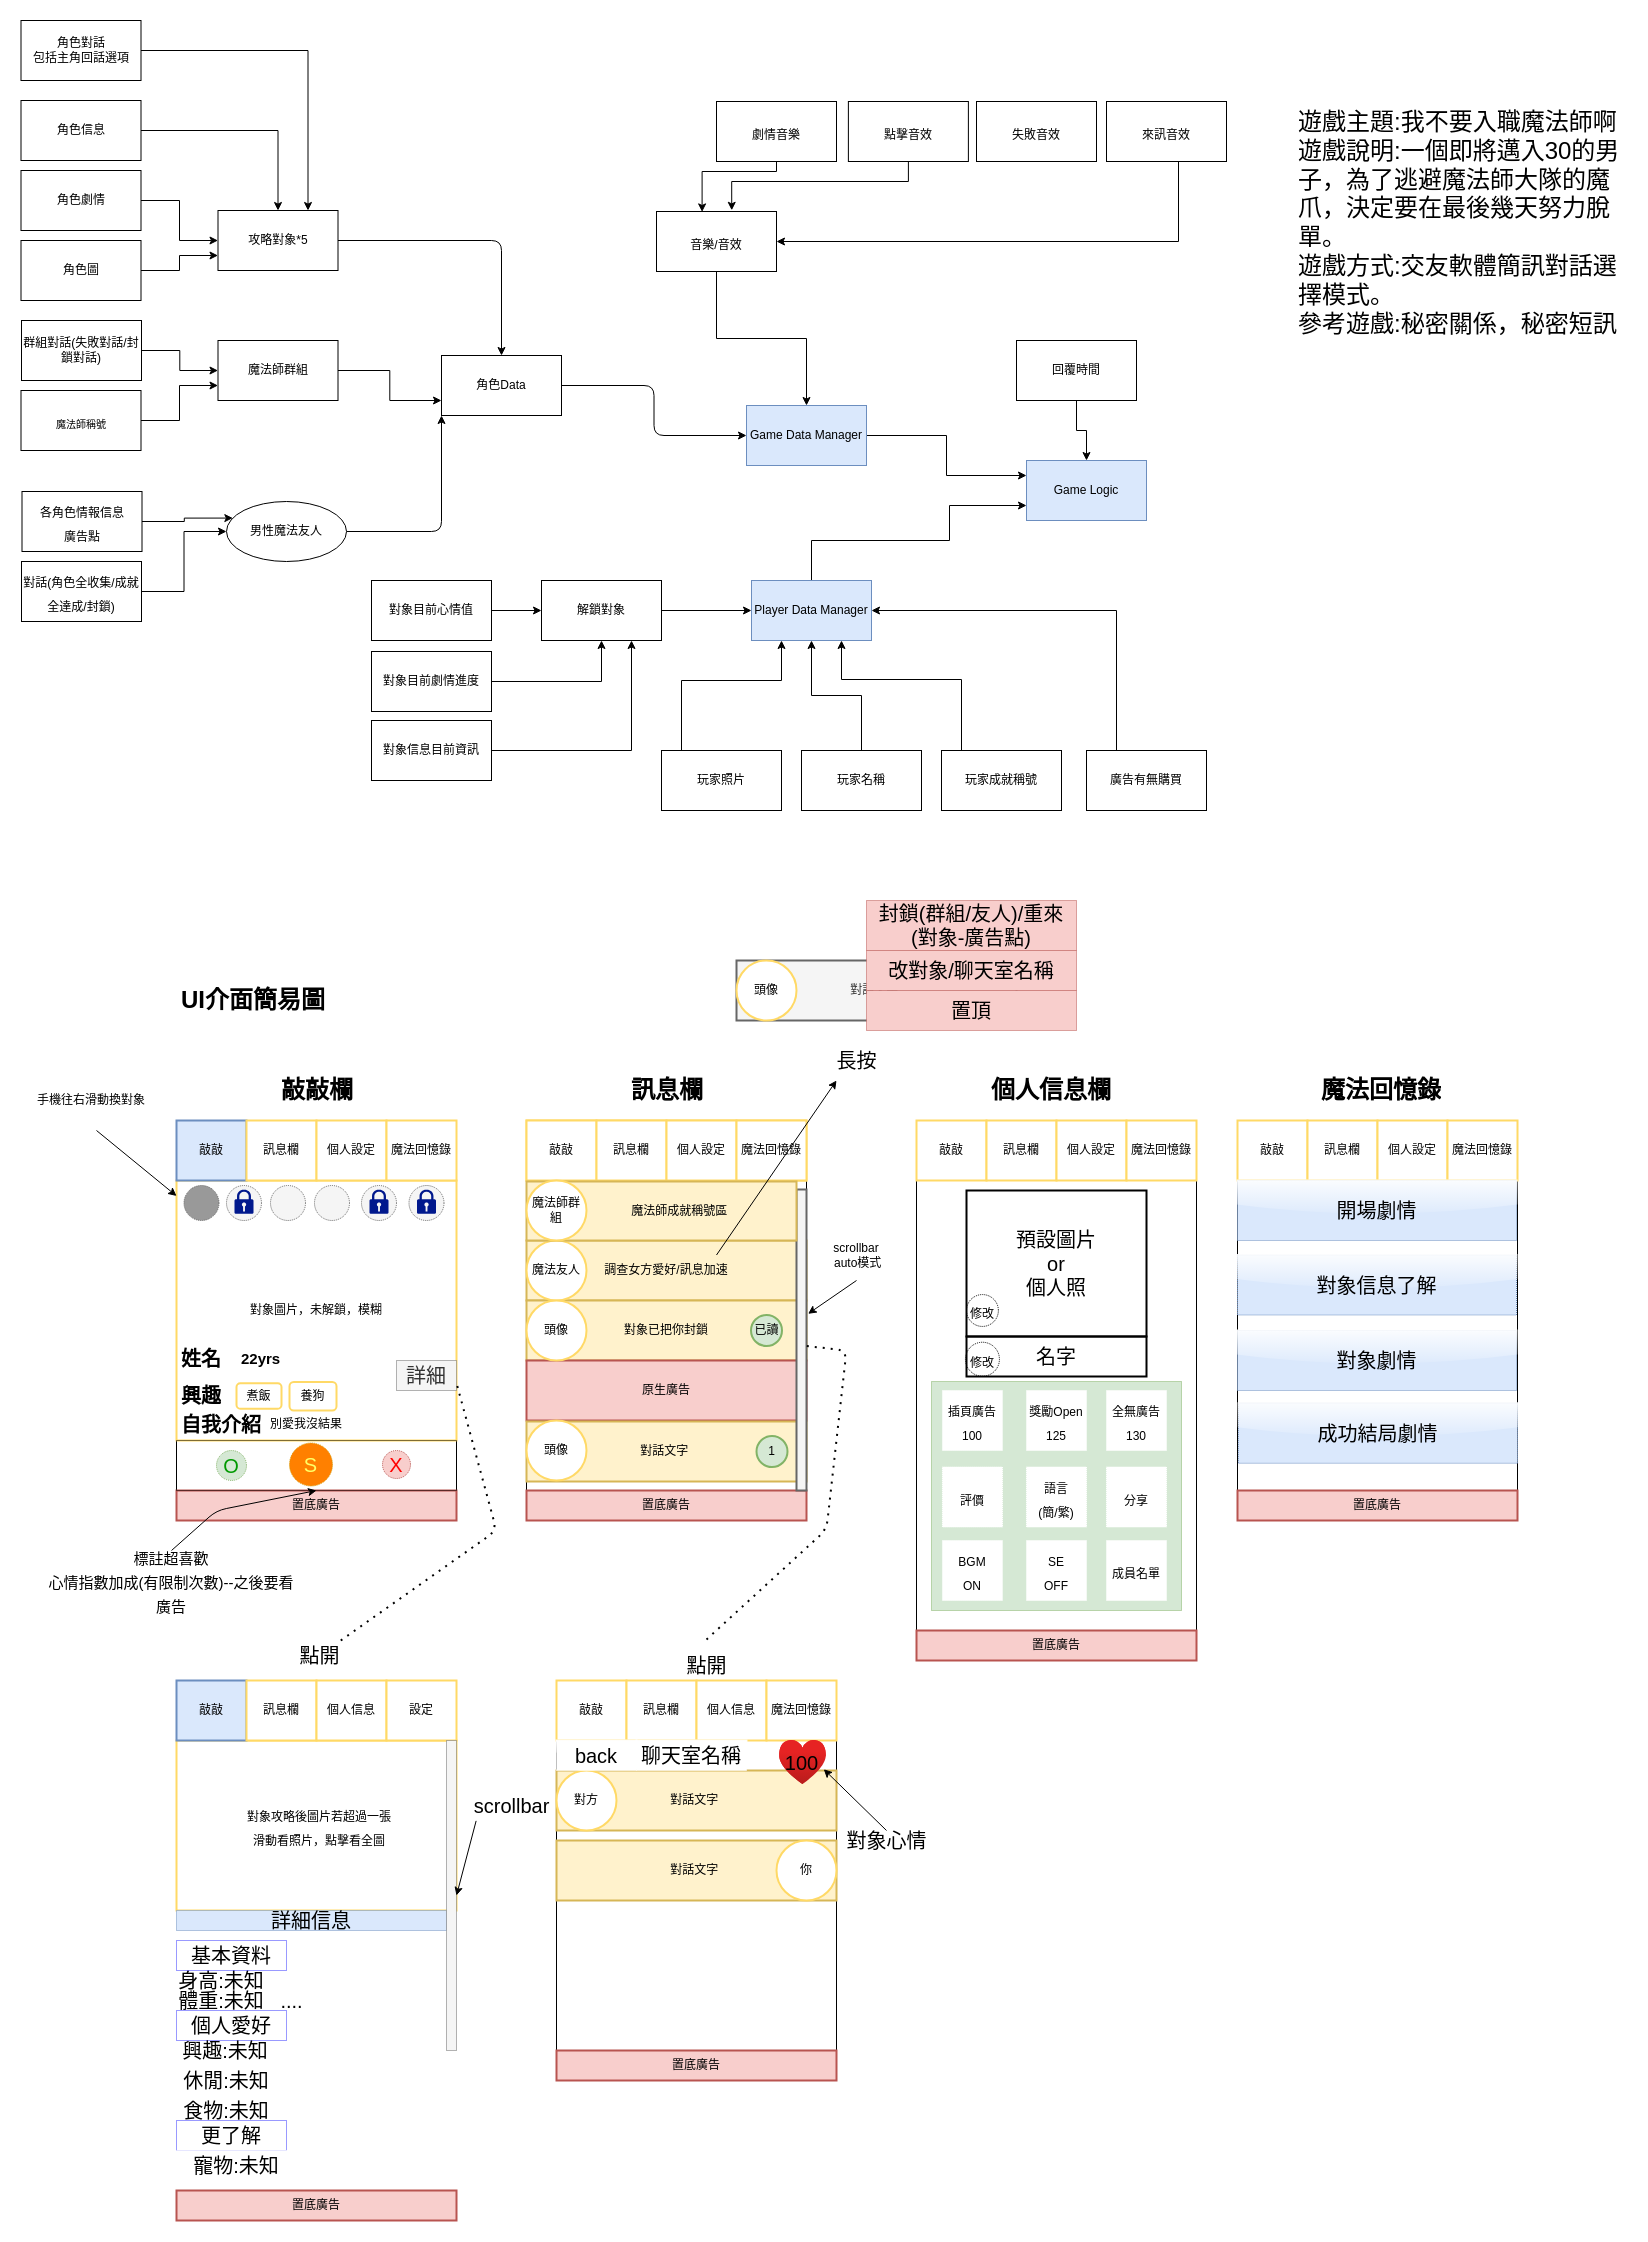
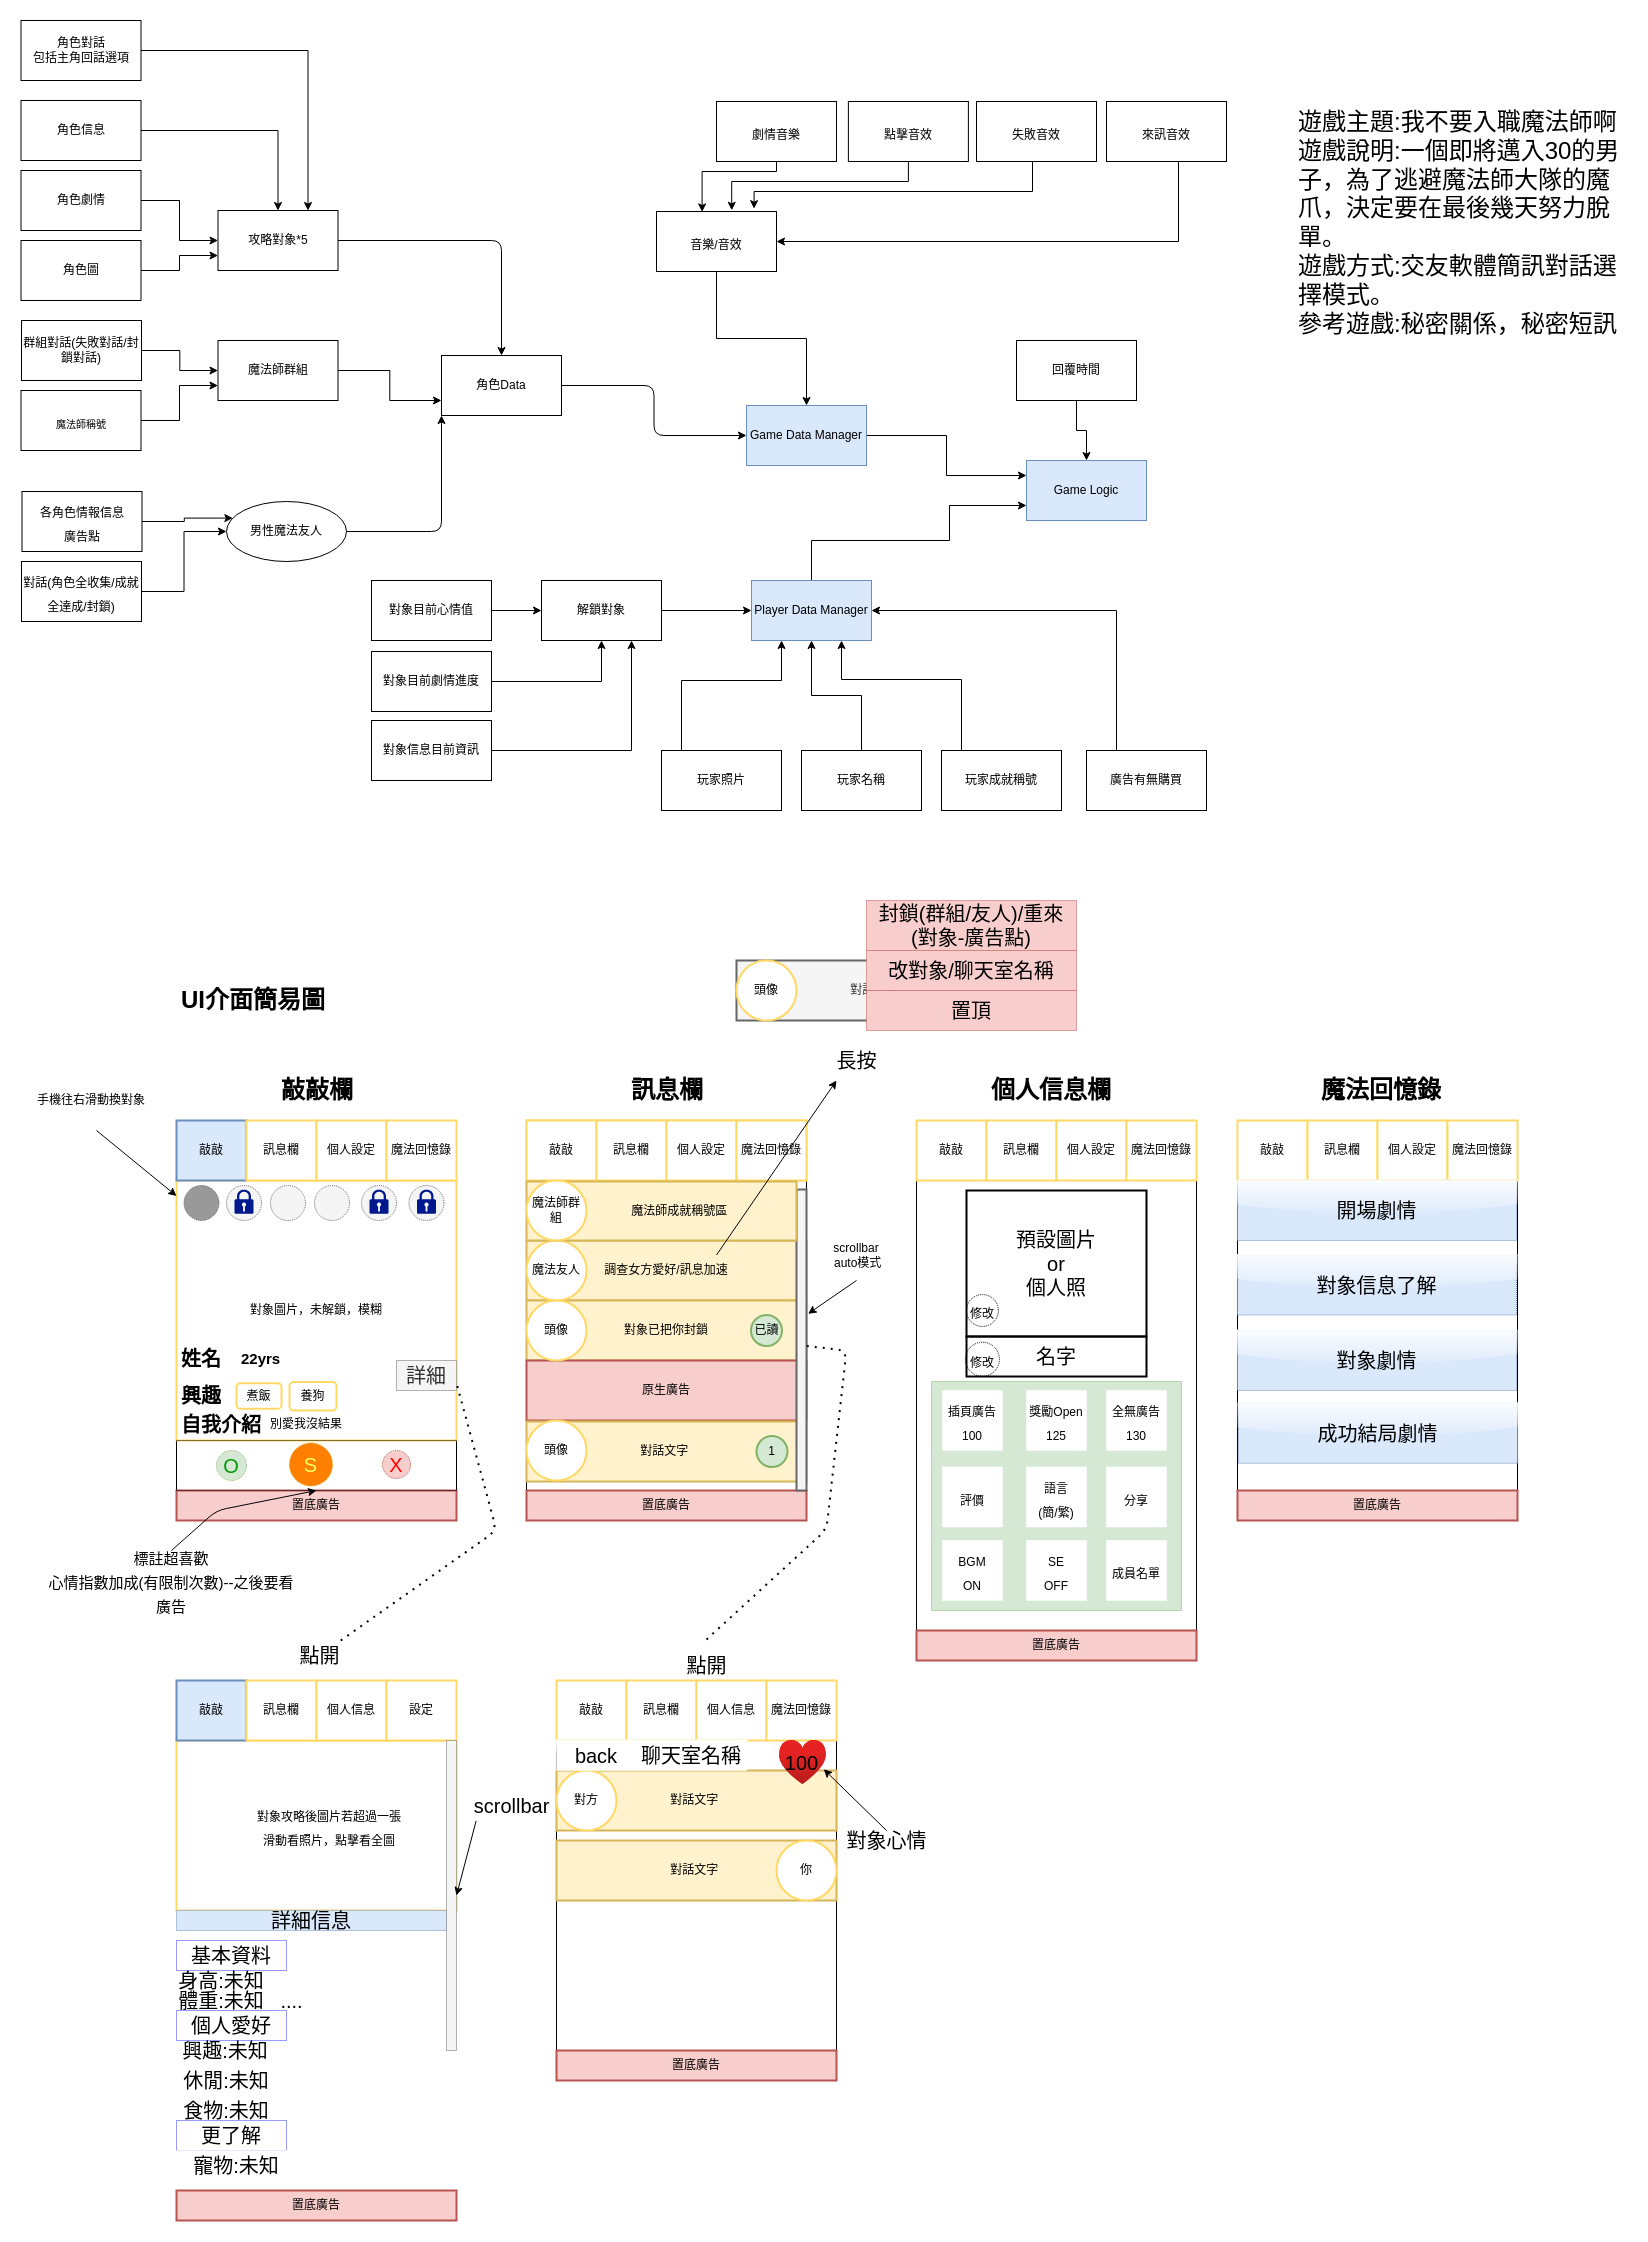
none -> (903, 192)
(320, 1826) -> (330, 1826)
